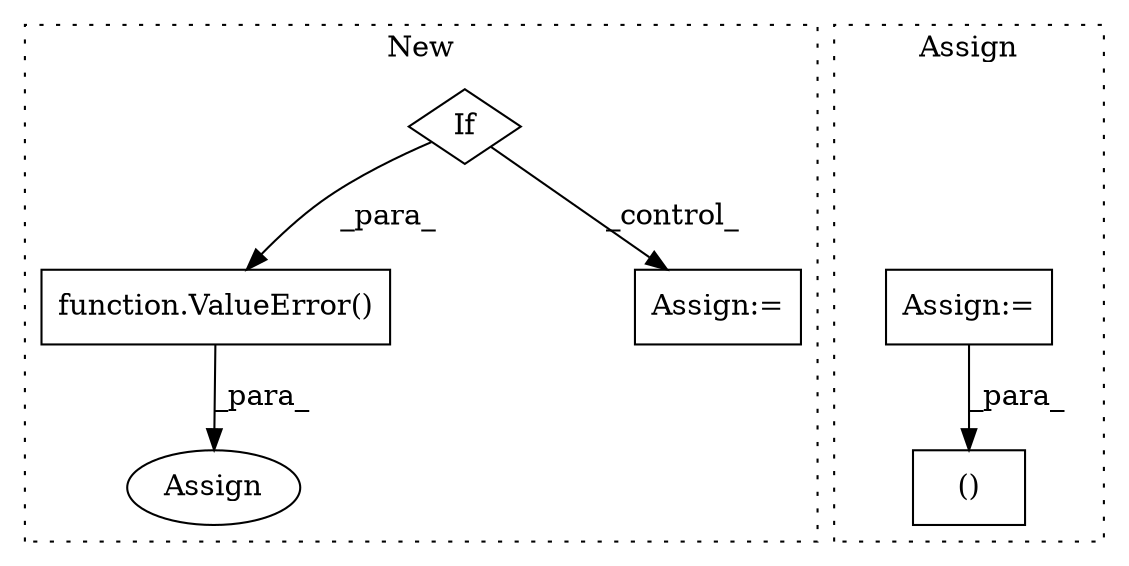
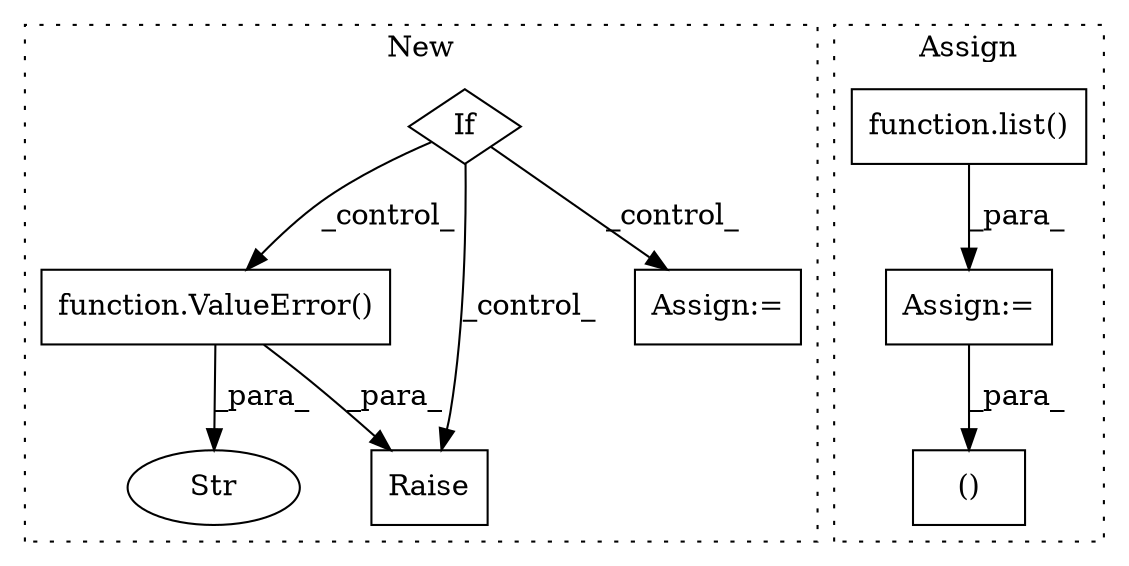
none -> (969, 127)
(388, 217) -> (388, 217)
(214, 488) -> (214, 488)
none -> (430, 488)
